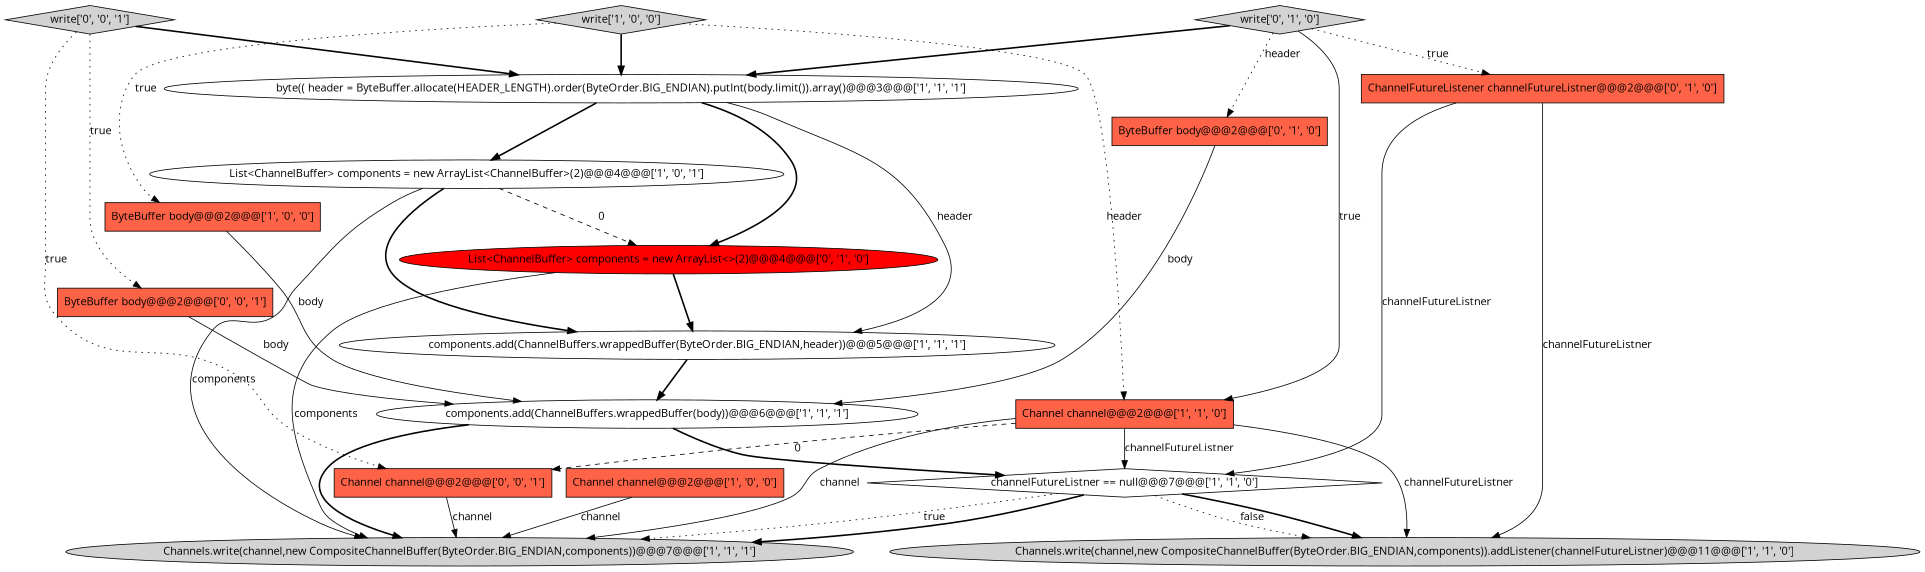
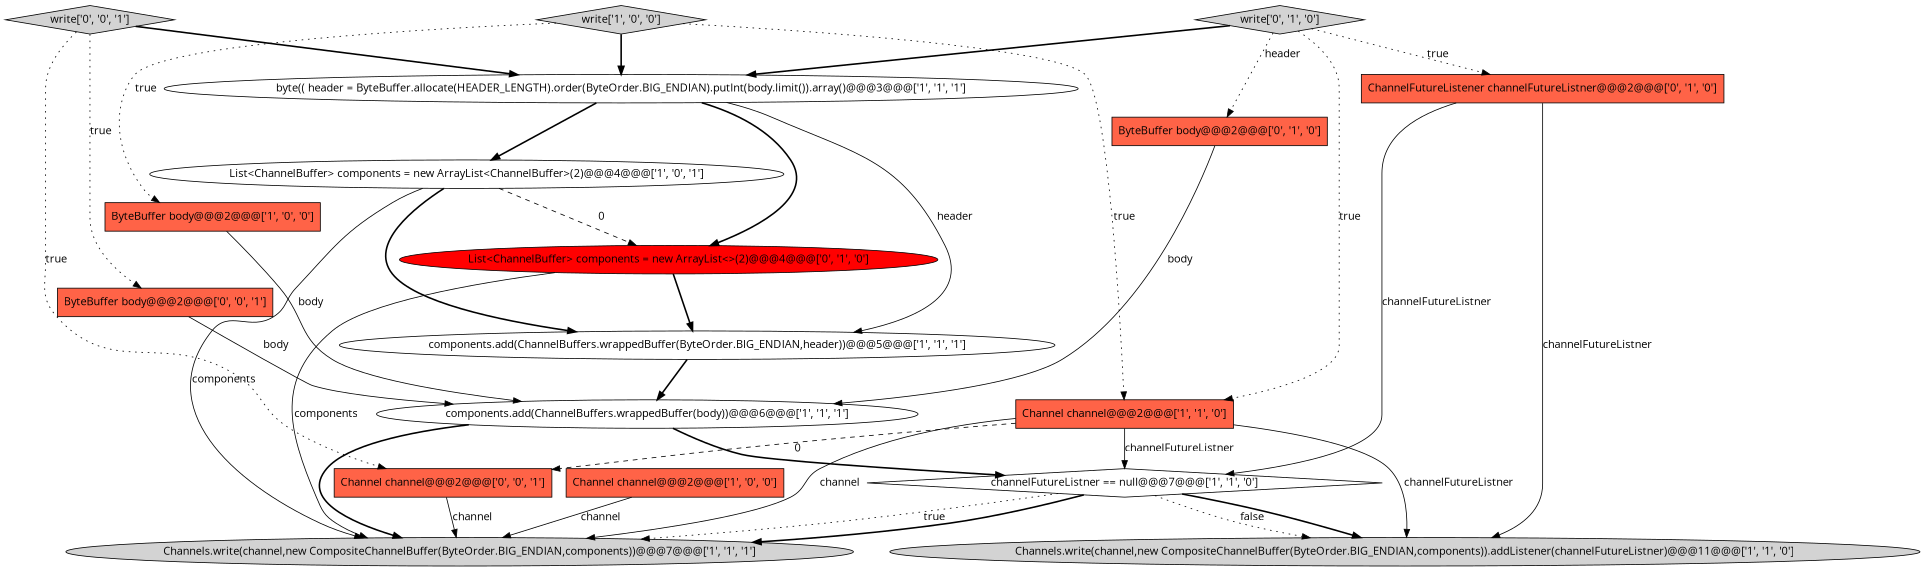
(1125, 217) -> (1125, 217)
(1339, 243) -> (1339, 243)
